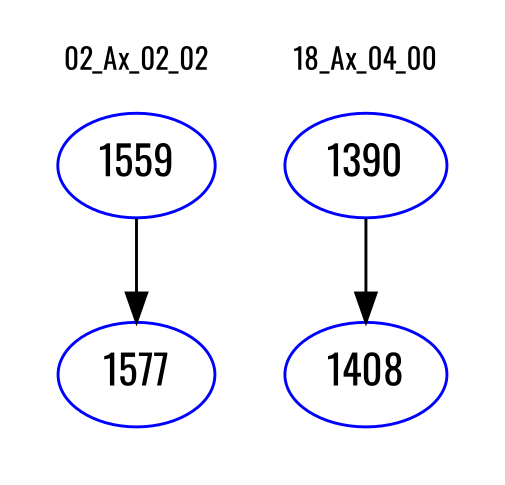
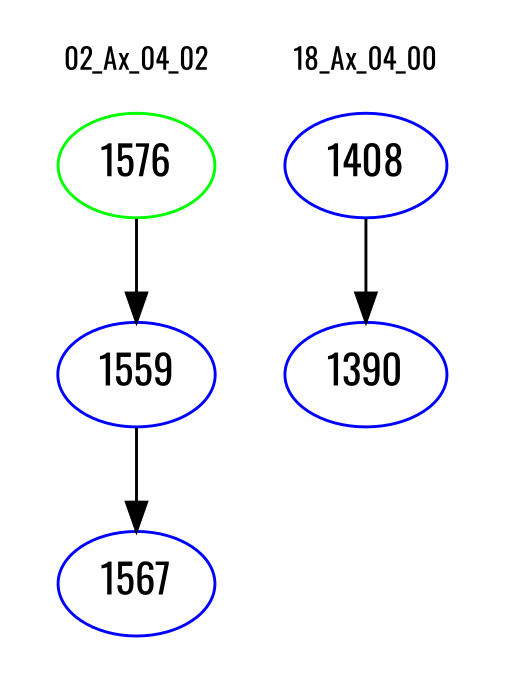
(136, 62) -> (136, 62)
none -> (136, 166)
(366, 256) -> (366, 256)
(136, 375) -> (136, 584)
